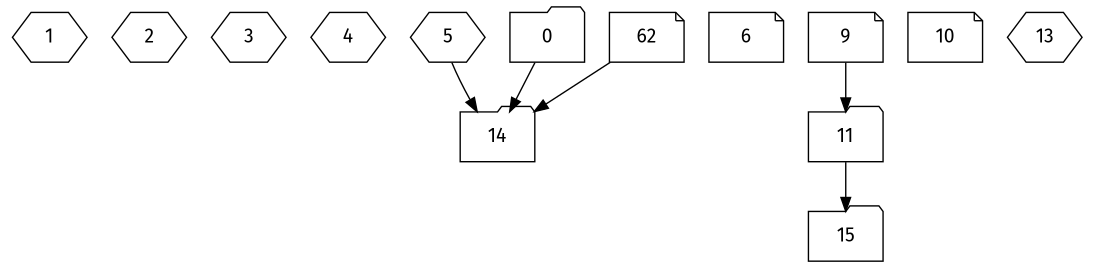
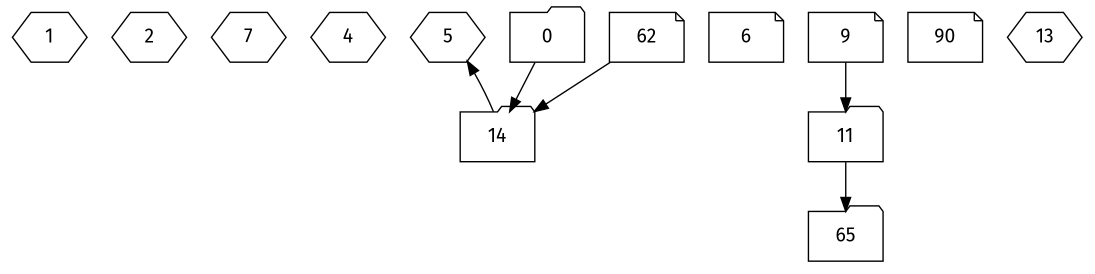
(249, 37) -> (249, 37)
(945, 37) -> (945, 37)
(460, 81) -> (485, 92)
(846, 236) -> (846, 236)
